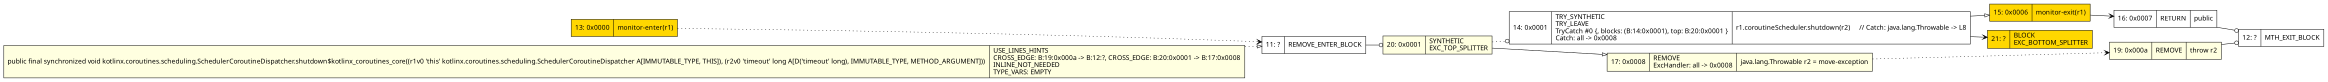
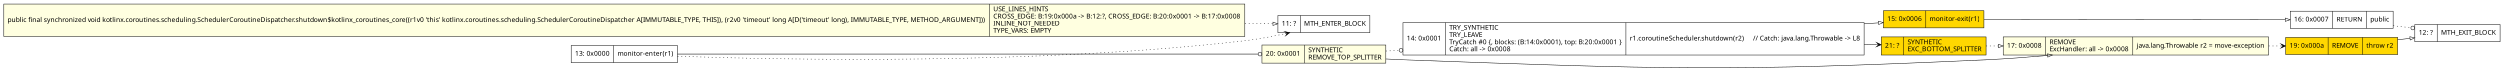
(2100, 16) -> (2135, 20)
(624, 28) -> (624, 54)
(2226, 29) -> (2402, 27)
(2025, 35) -> (1925, 42)
(2228, 44) -> (2404, 39)
(1325, 45) -> (1335, 24)
(1372, 45) -> (968, 54)
none -> (1992, 46)
(1459, 48) -> (1345, 57)
(2165, 51) -> (2342, 46)
